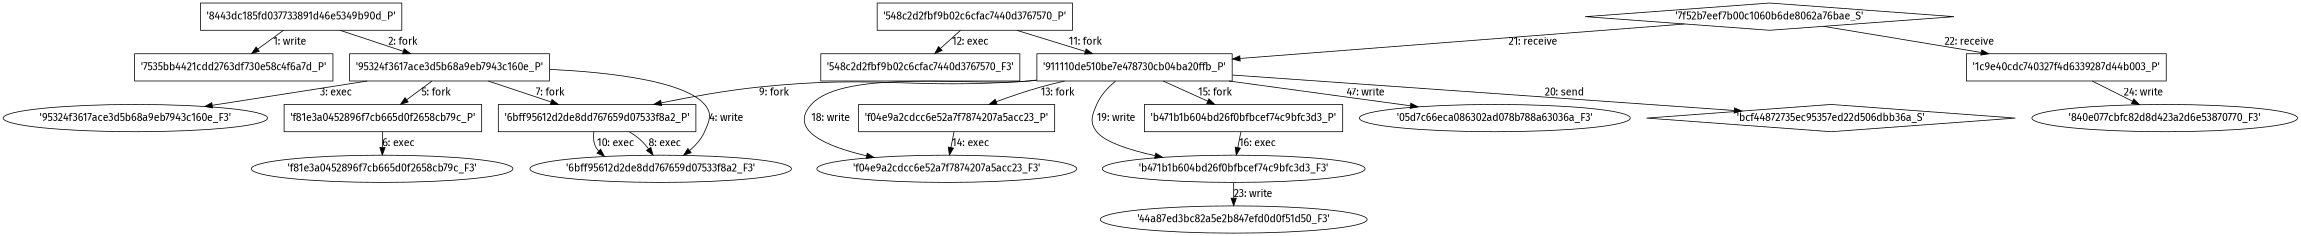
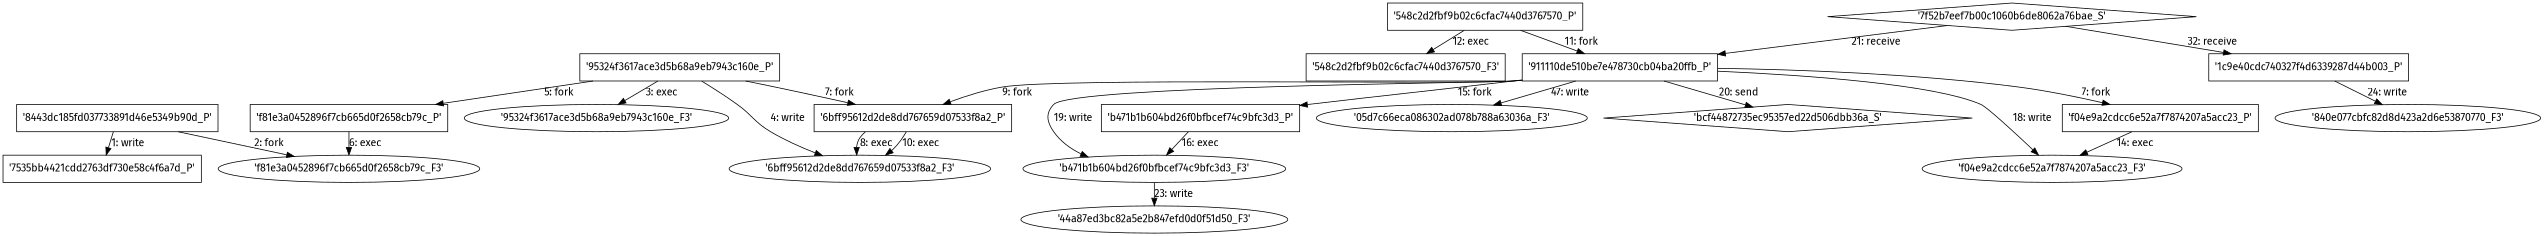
(372, 41) -> (232, 143)
(1969, 42) -> (2213, 42)
(1058, 93) -> (2096, 93)
